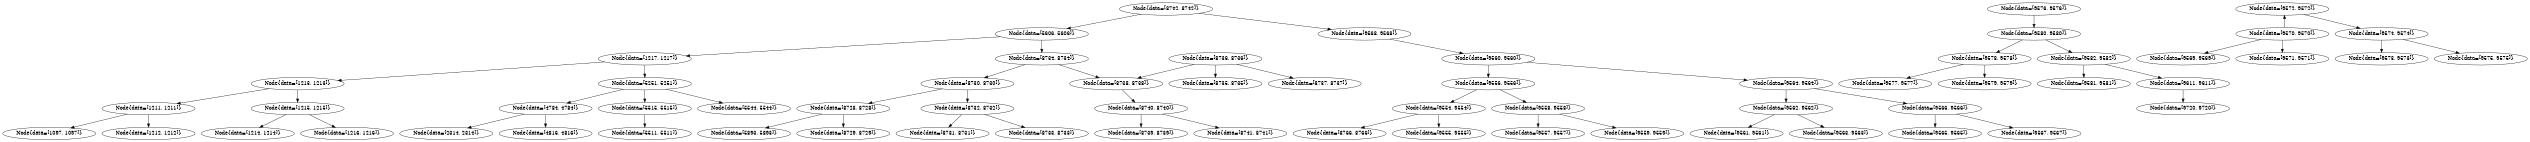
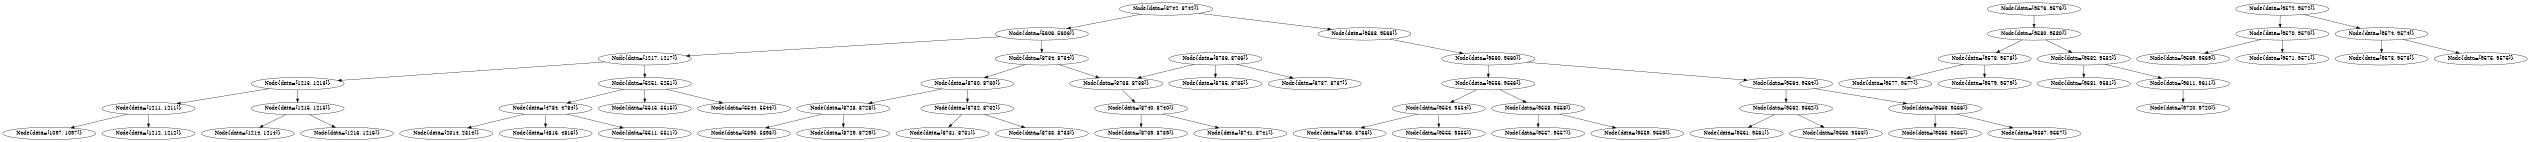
(2285, 23) -> (2280, 20)
(645, 119) -> (593, 121)
